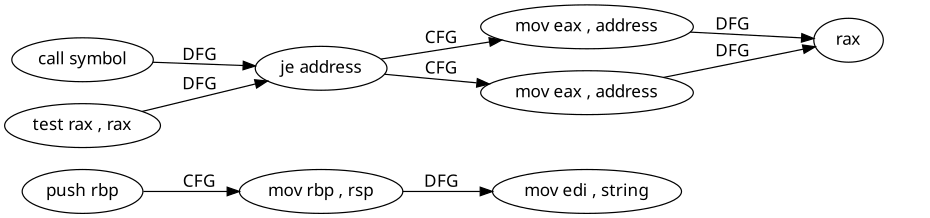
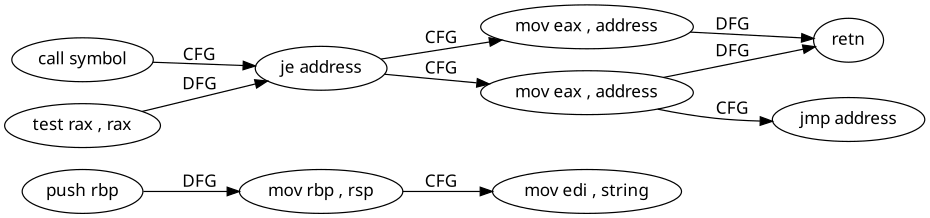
(849, 40) -> (849, 40)
(200, 55) -> (200, 55)
none -> (849, 120)
(200, 182) -> (200, 182)
(442, 182) -> (442, 182)
